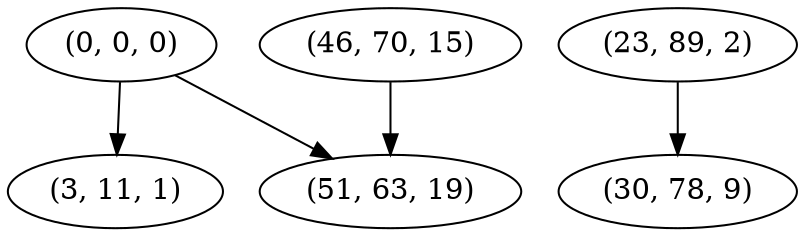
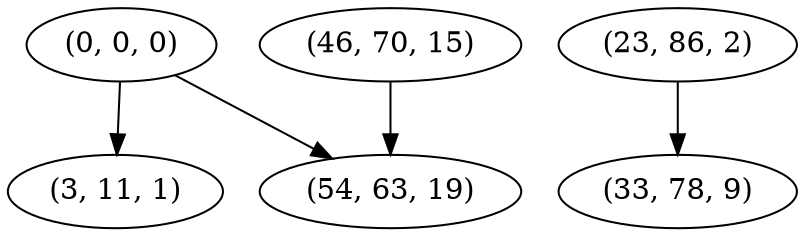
(678, 45) -> (678, 45)
(390, 192) -> (390, 192)
(678, 192) -> (678, 192)
